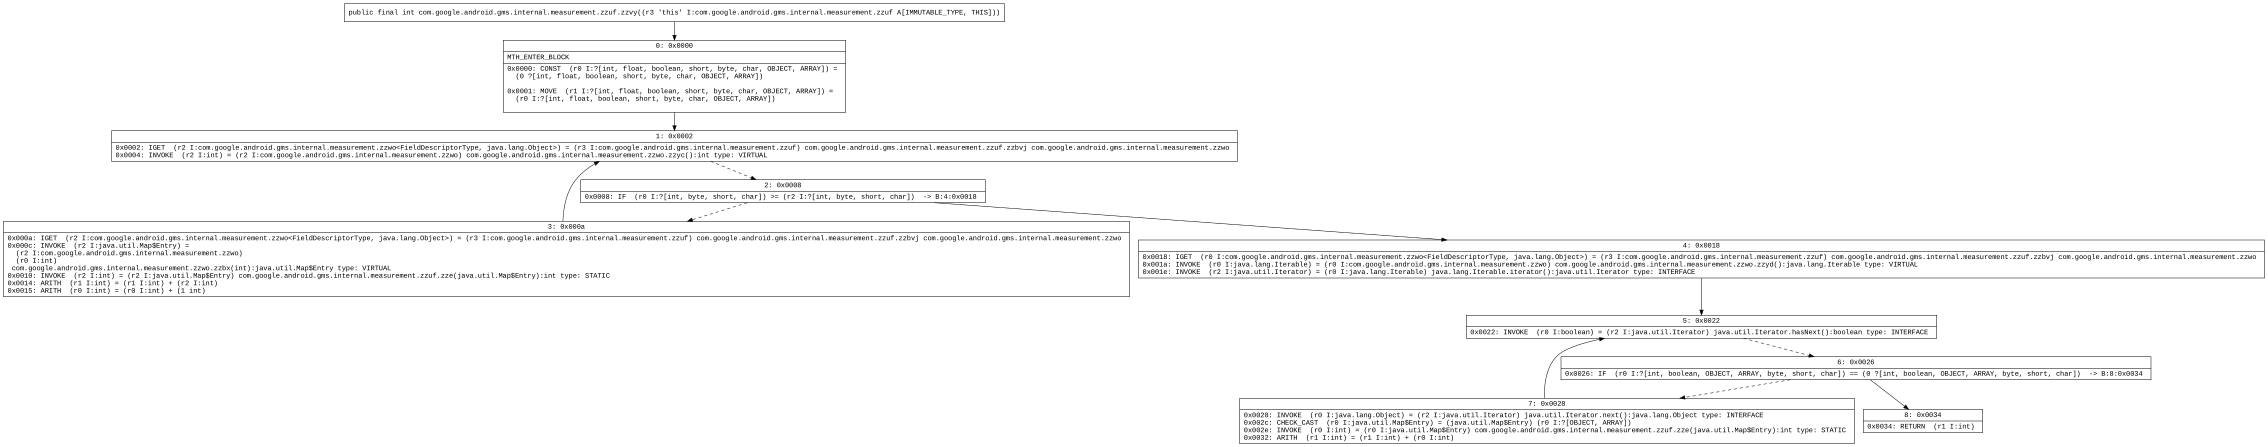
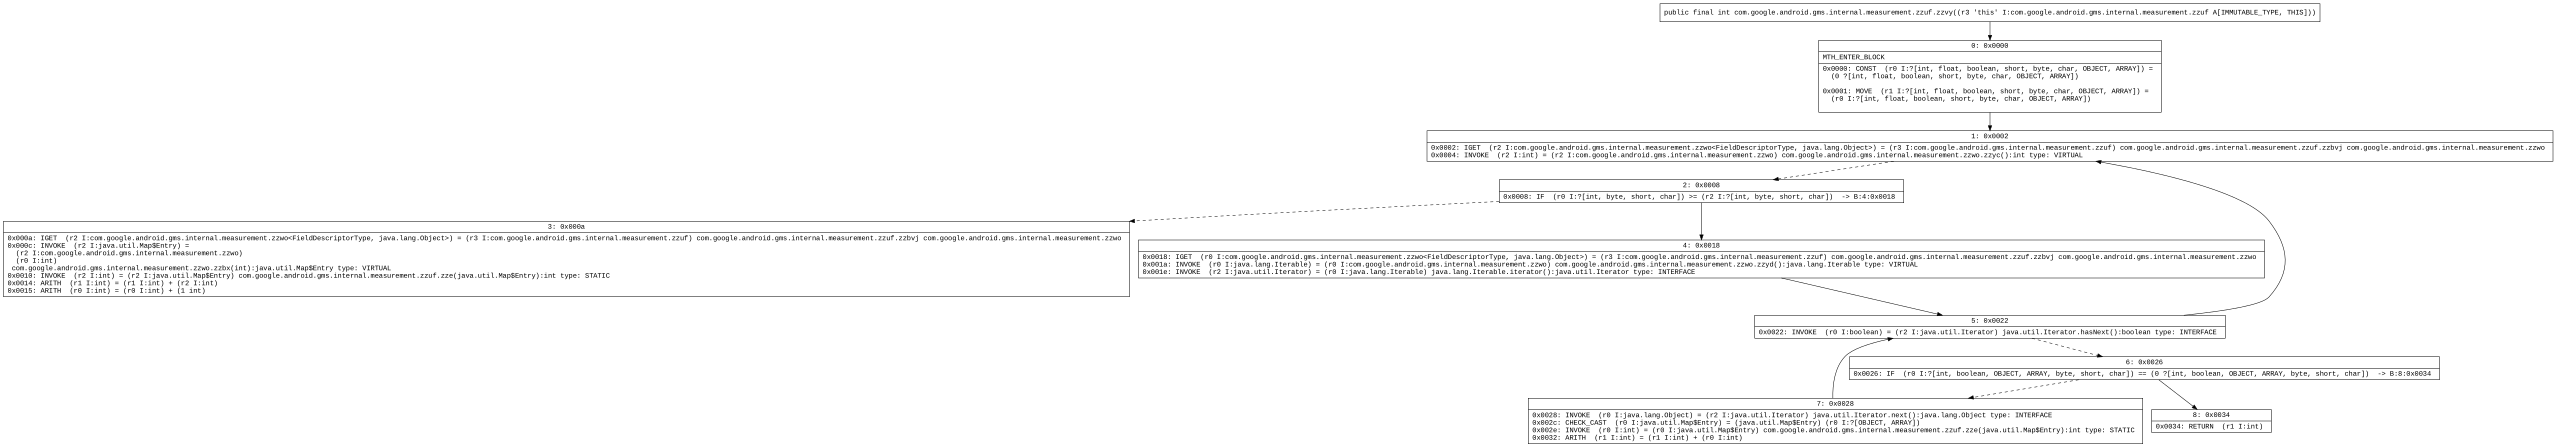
(571, 188) -> (2266, 218)
